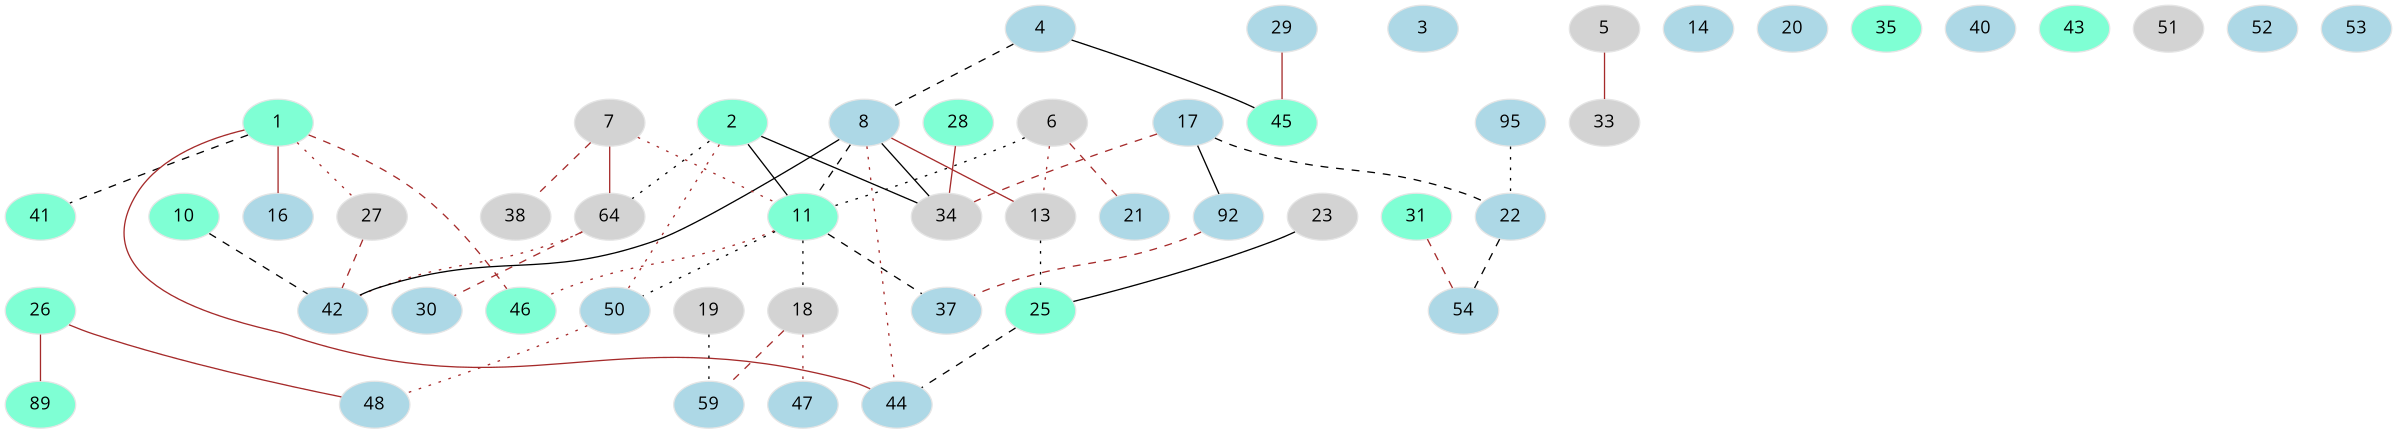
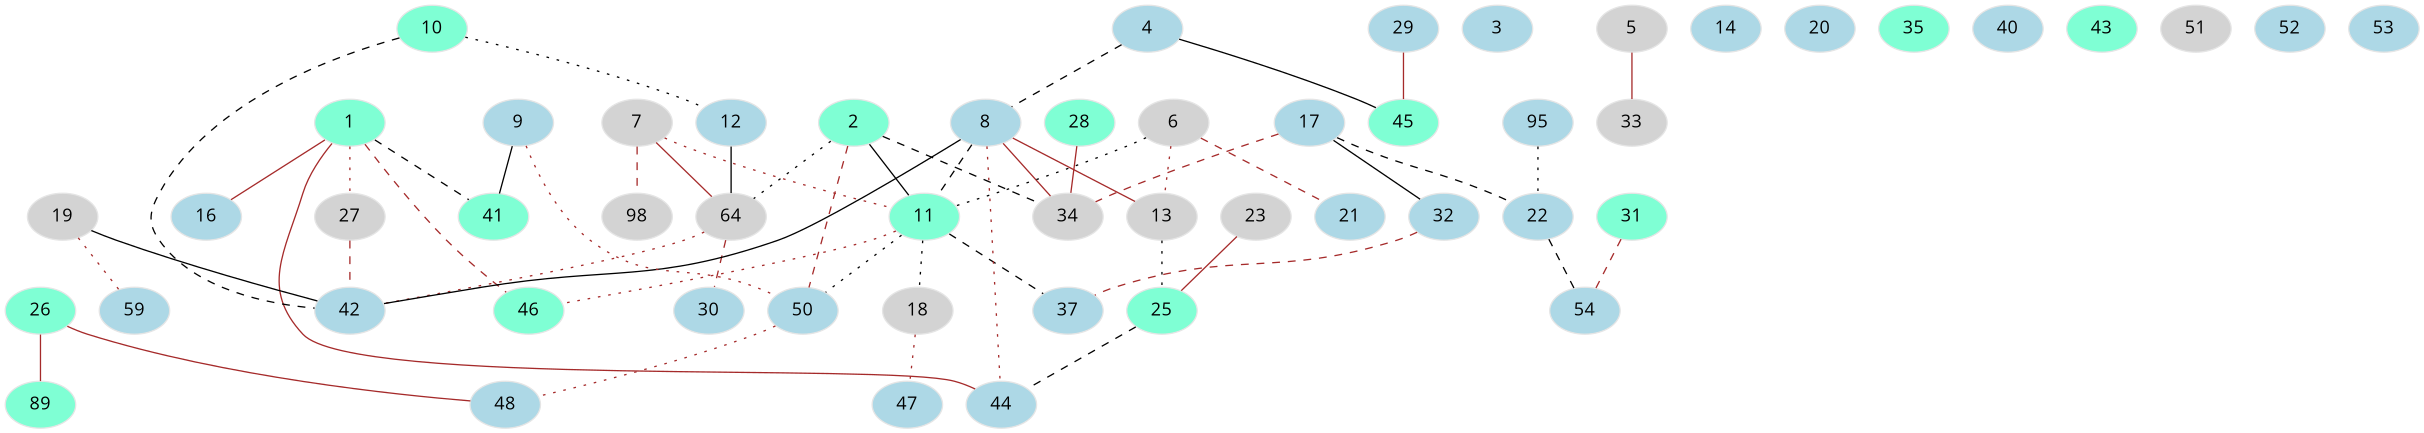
none -> (518, 123)
none -> (731, 123)
(905, 170) -> (1027, 170)
(843, 171) -> (965, 171)
(516, 217) -> (637, 217)
(674, 217) -> (825, 227)
(1229, 217) -> (1444, 217)
none -> (203, 269)
(1185, 271) -> (1215, 258)
(709, 351) -> (99, 264)
(759, 355) -> none
